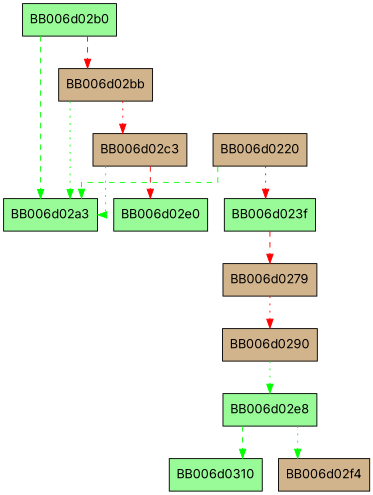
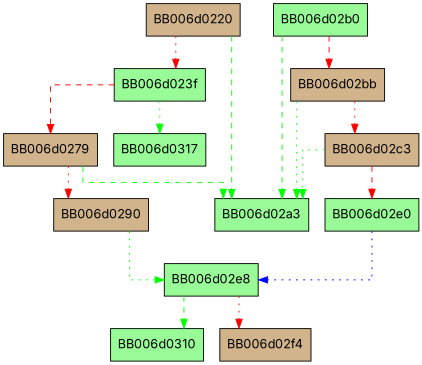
none -> (160, 150)
none -> (149, 182)
none -> (344, 280)
(298, 438) -> (239, 308)
